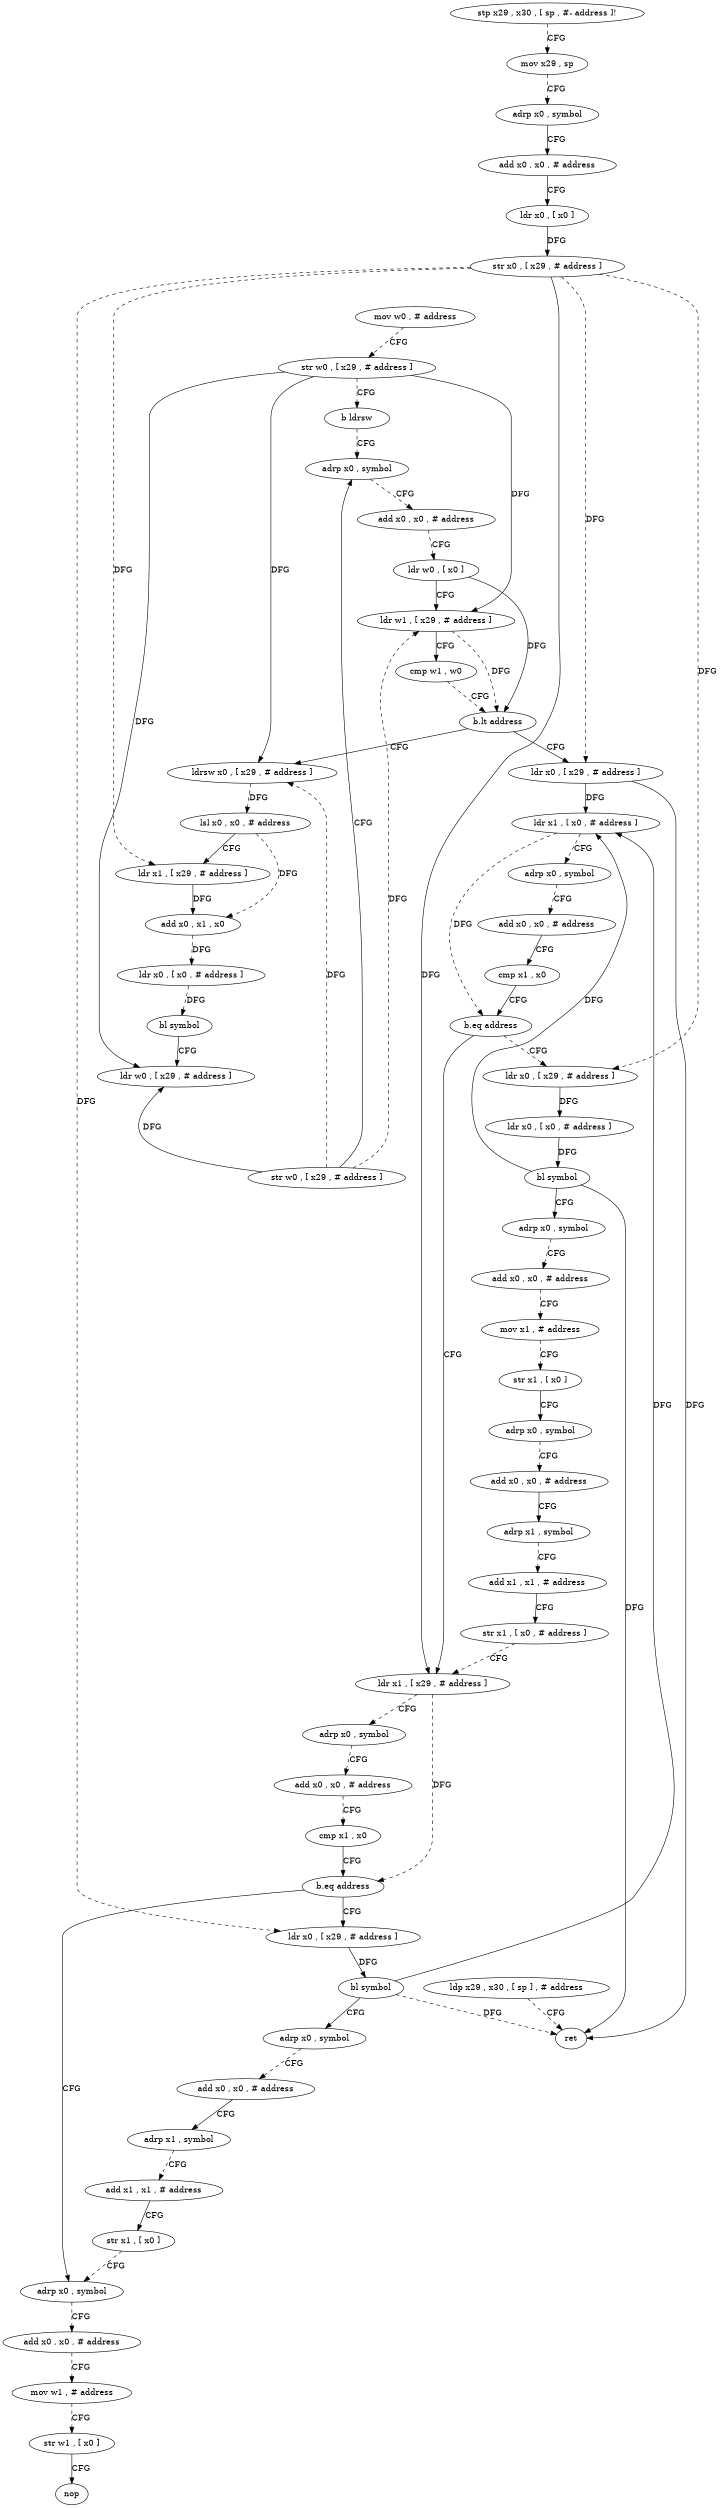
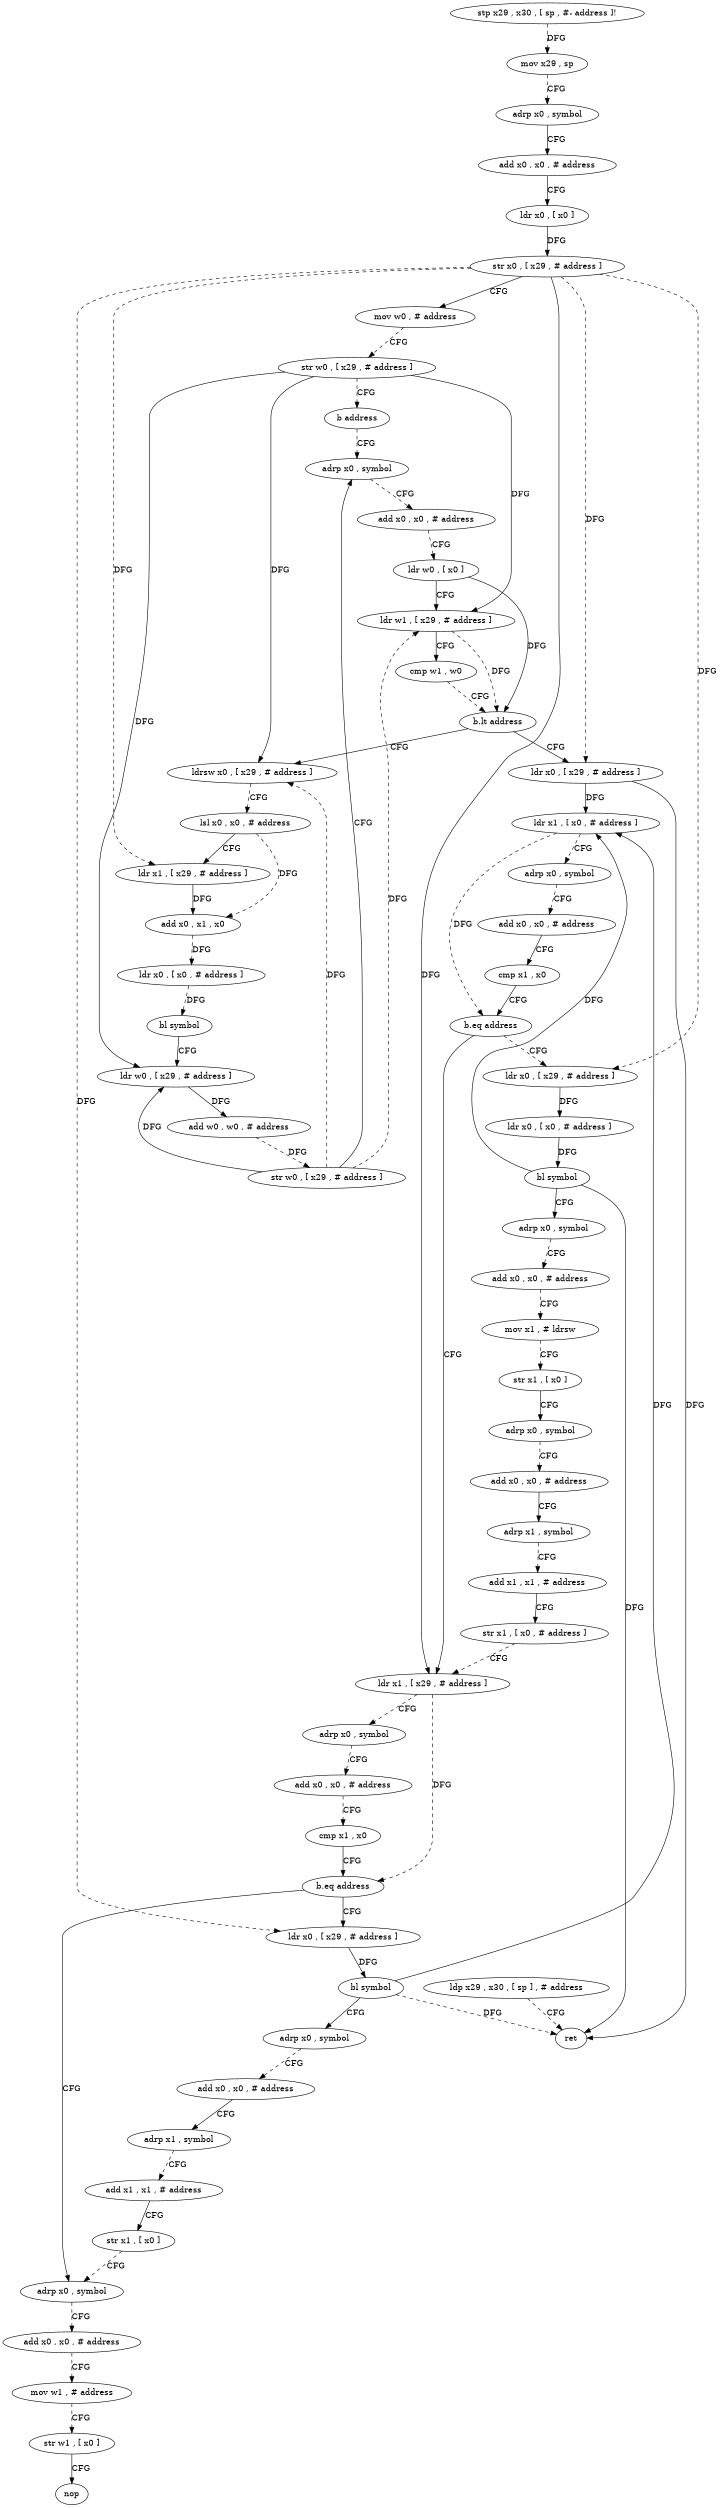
(557, 39) -> (557, 39)
none -> (484, 291)
(357, 418) -> (357, 418)
(259, 798) -> (259, 798)
none -> (239, 1127)
(540, 1330) -> (540, 1330)
